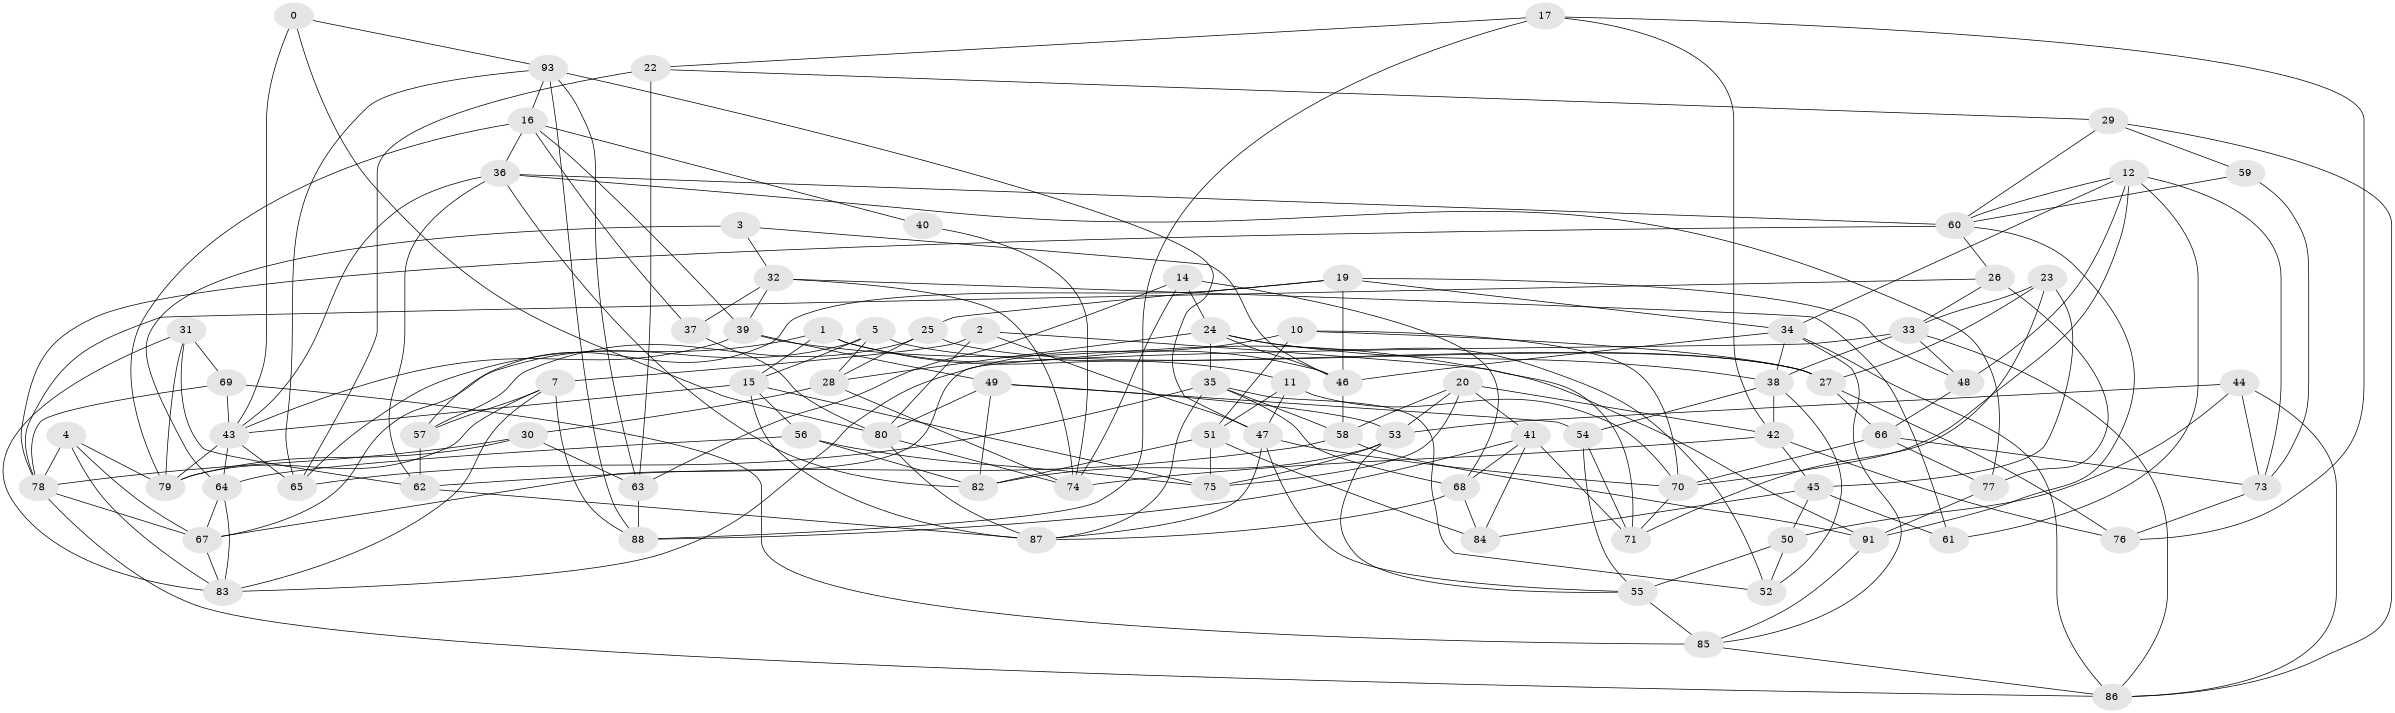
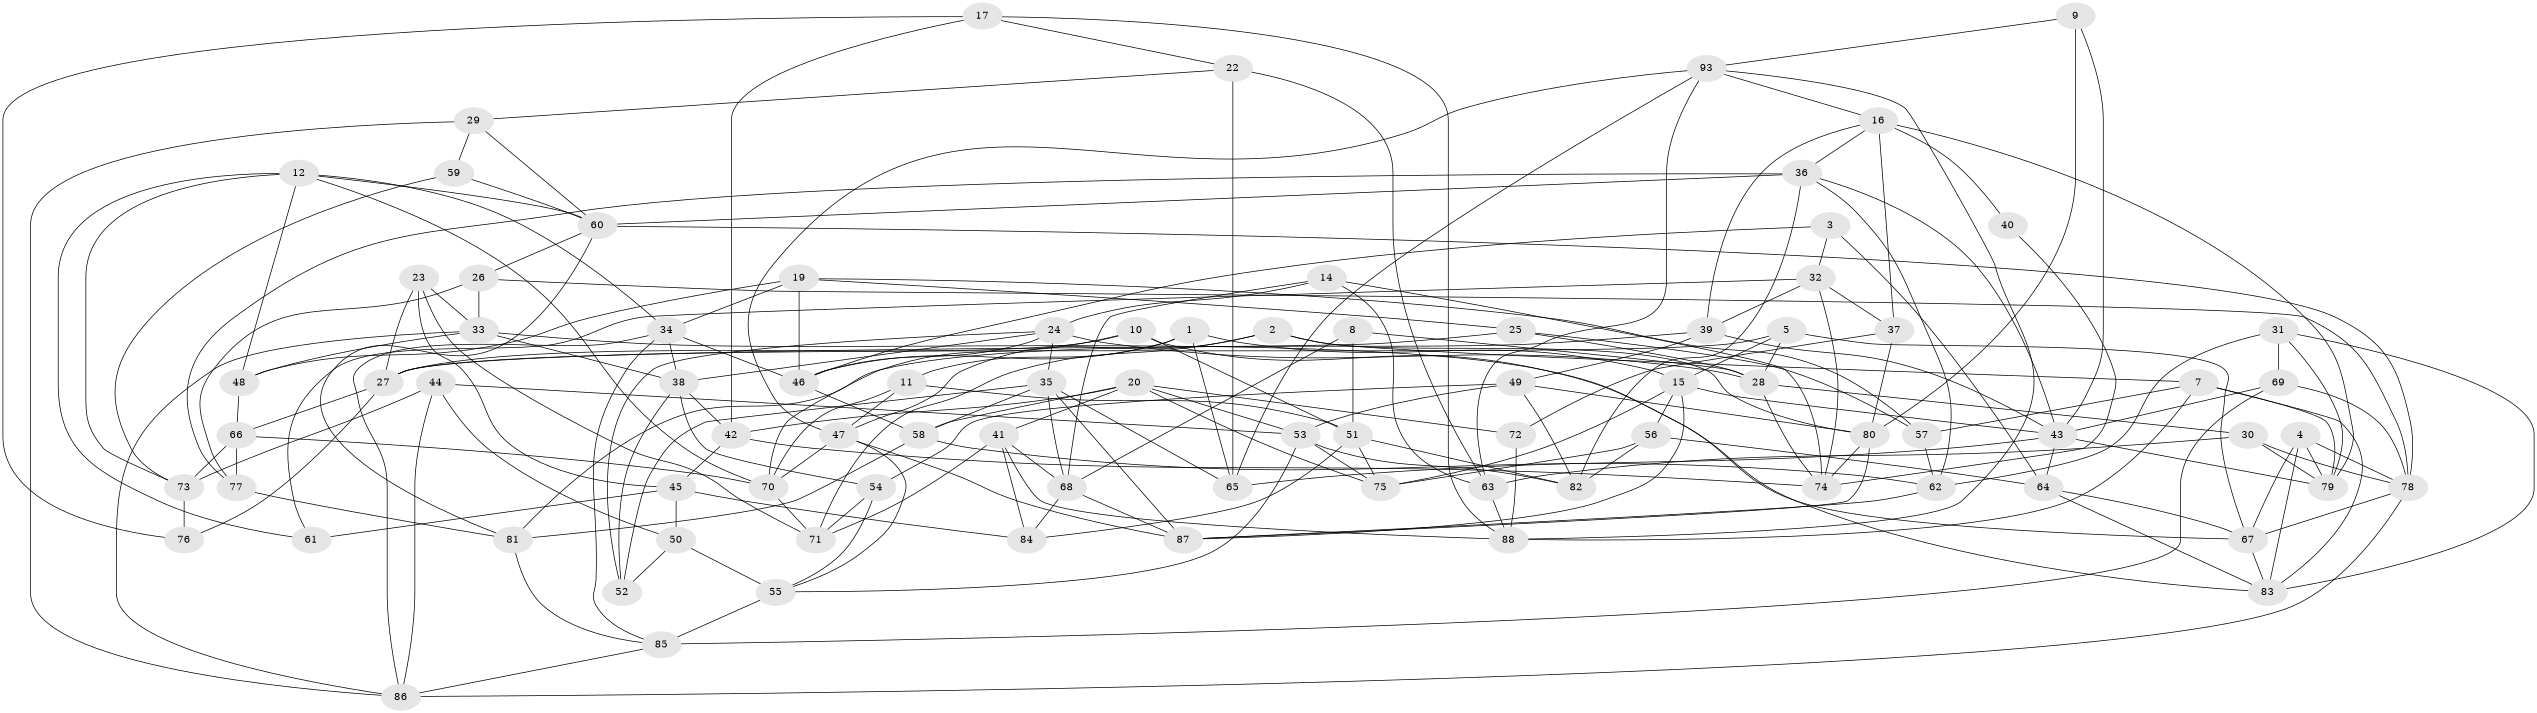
(294, 16) -> (2076, 16)
none -> (1353, 330)
none -> (1516, 435)
(1944, 495) -> none
(1869, 540) -> (513, 540)
